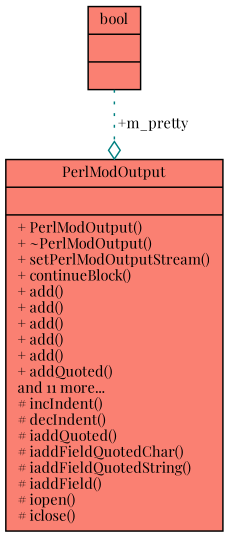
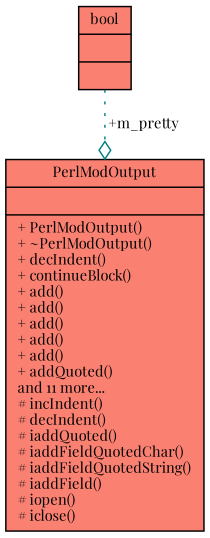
(114, 260) -> (62, 260)
